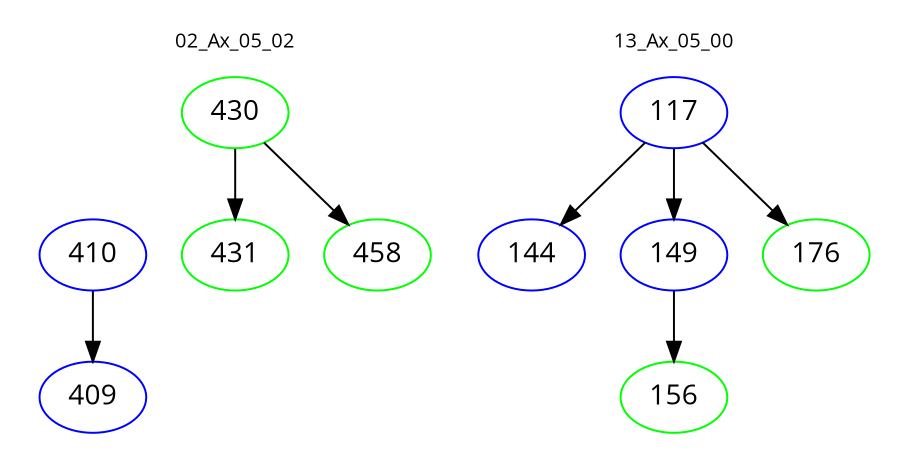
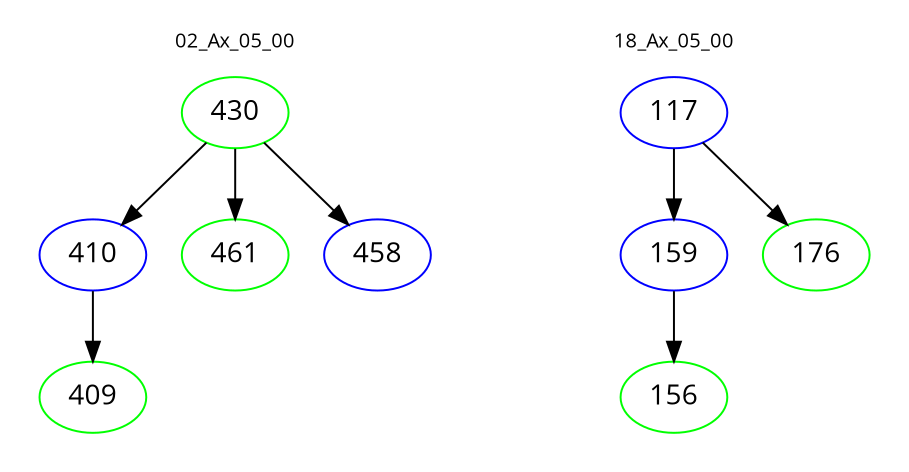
(235, 42) -> (235, 42)
(674, 42) -> (674, 42)
none -> (171, 177)
(235, 255) -> (235, 255)
(377, 255) -> (377, 255)
(532, 255) -> none
(674, 255) -> (674, 255)
(93, 397) -> (93, 397)
